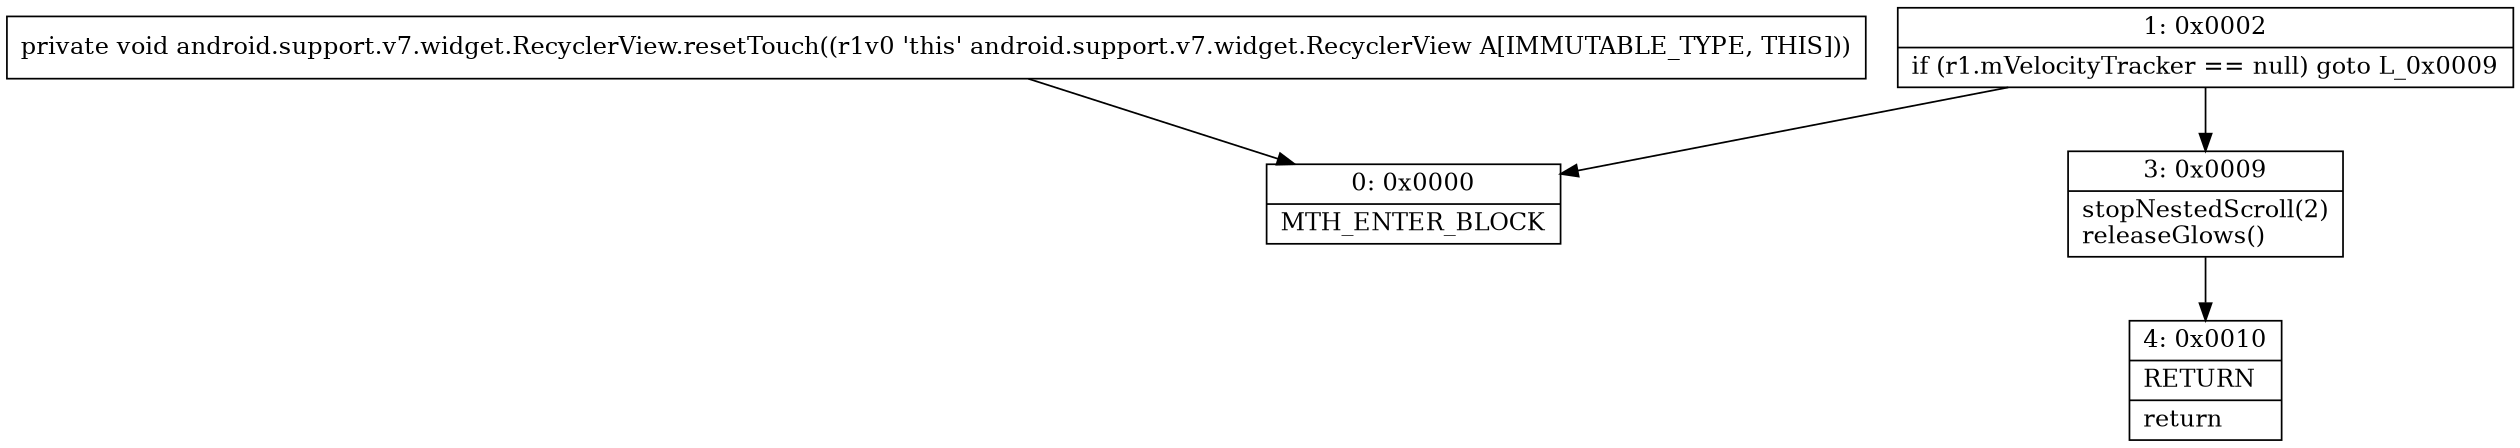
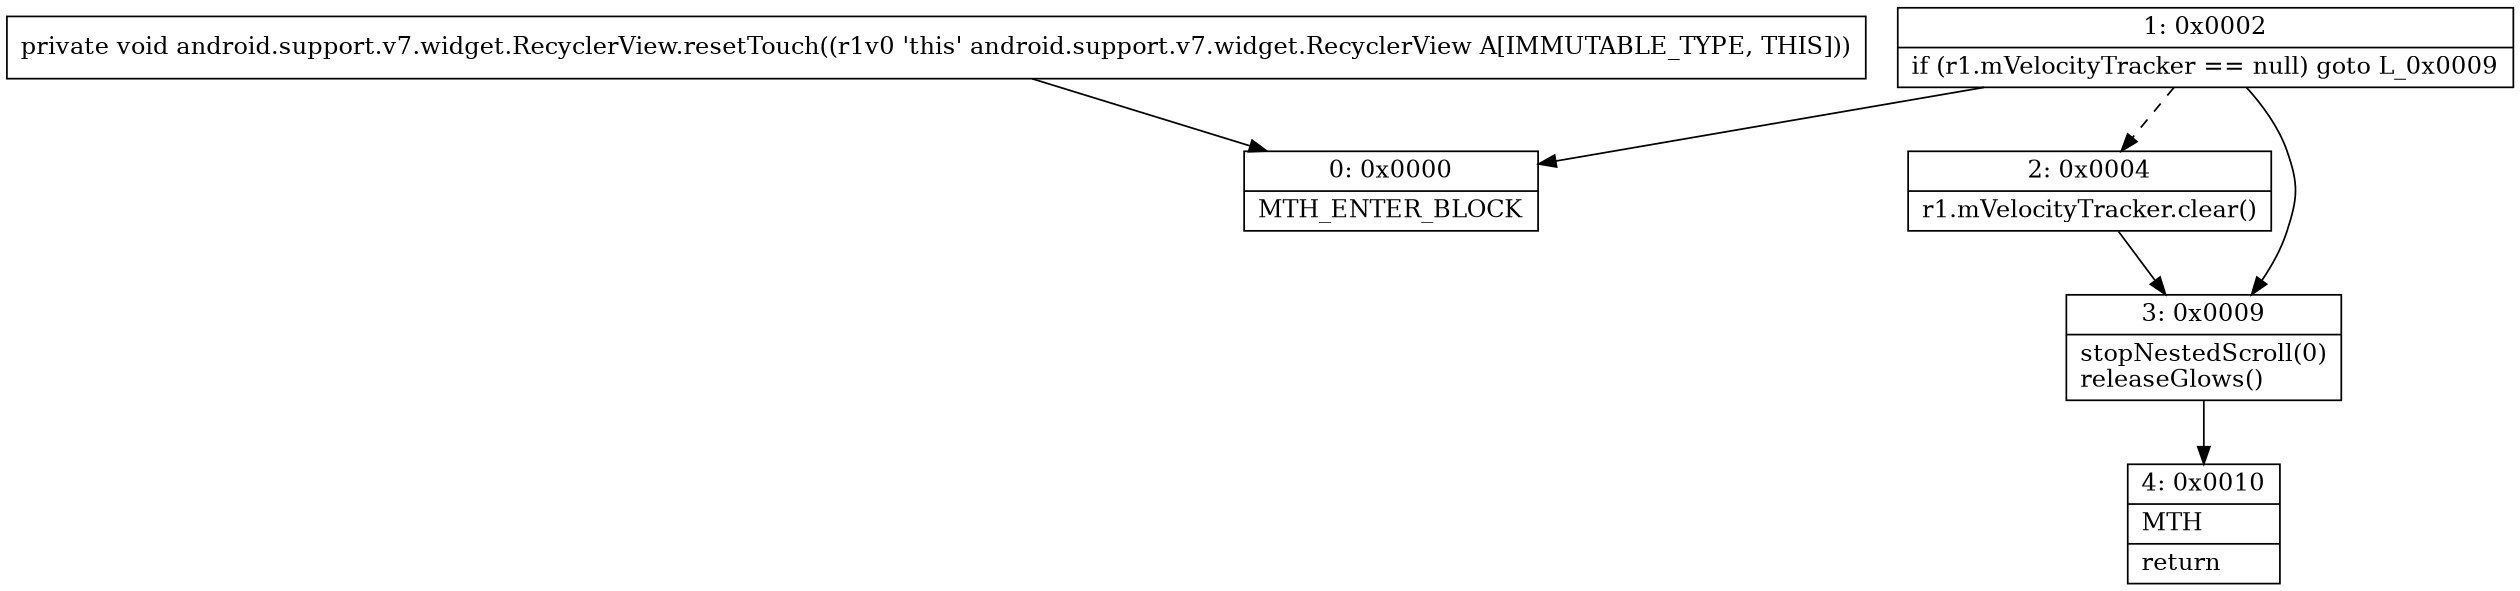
none -> (2090, 191)
(2206, 210) -> (2204, 354)
(2200, 380) -> (2173, 523)
